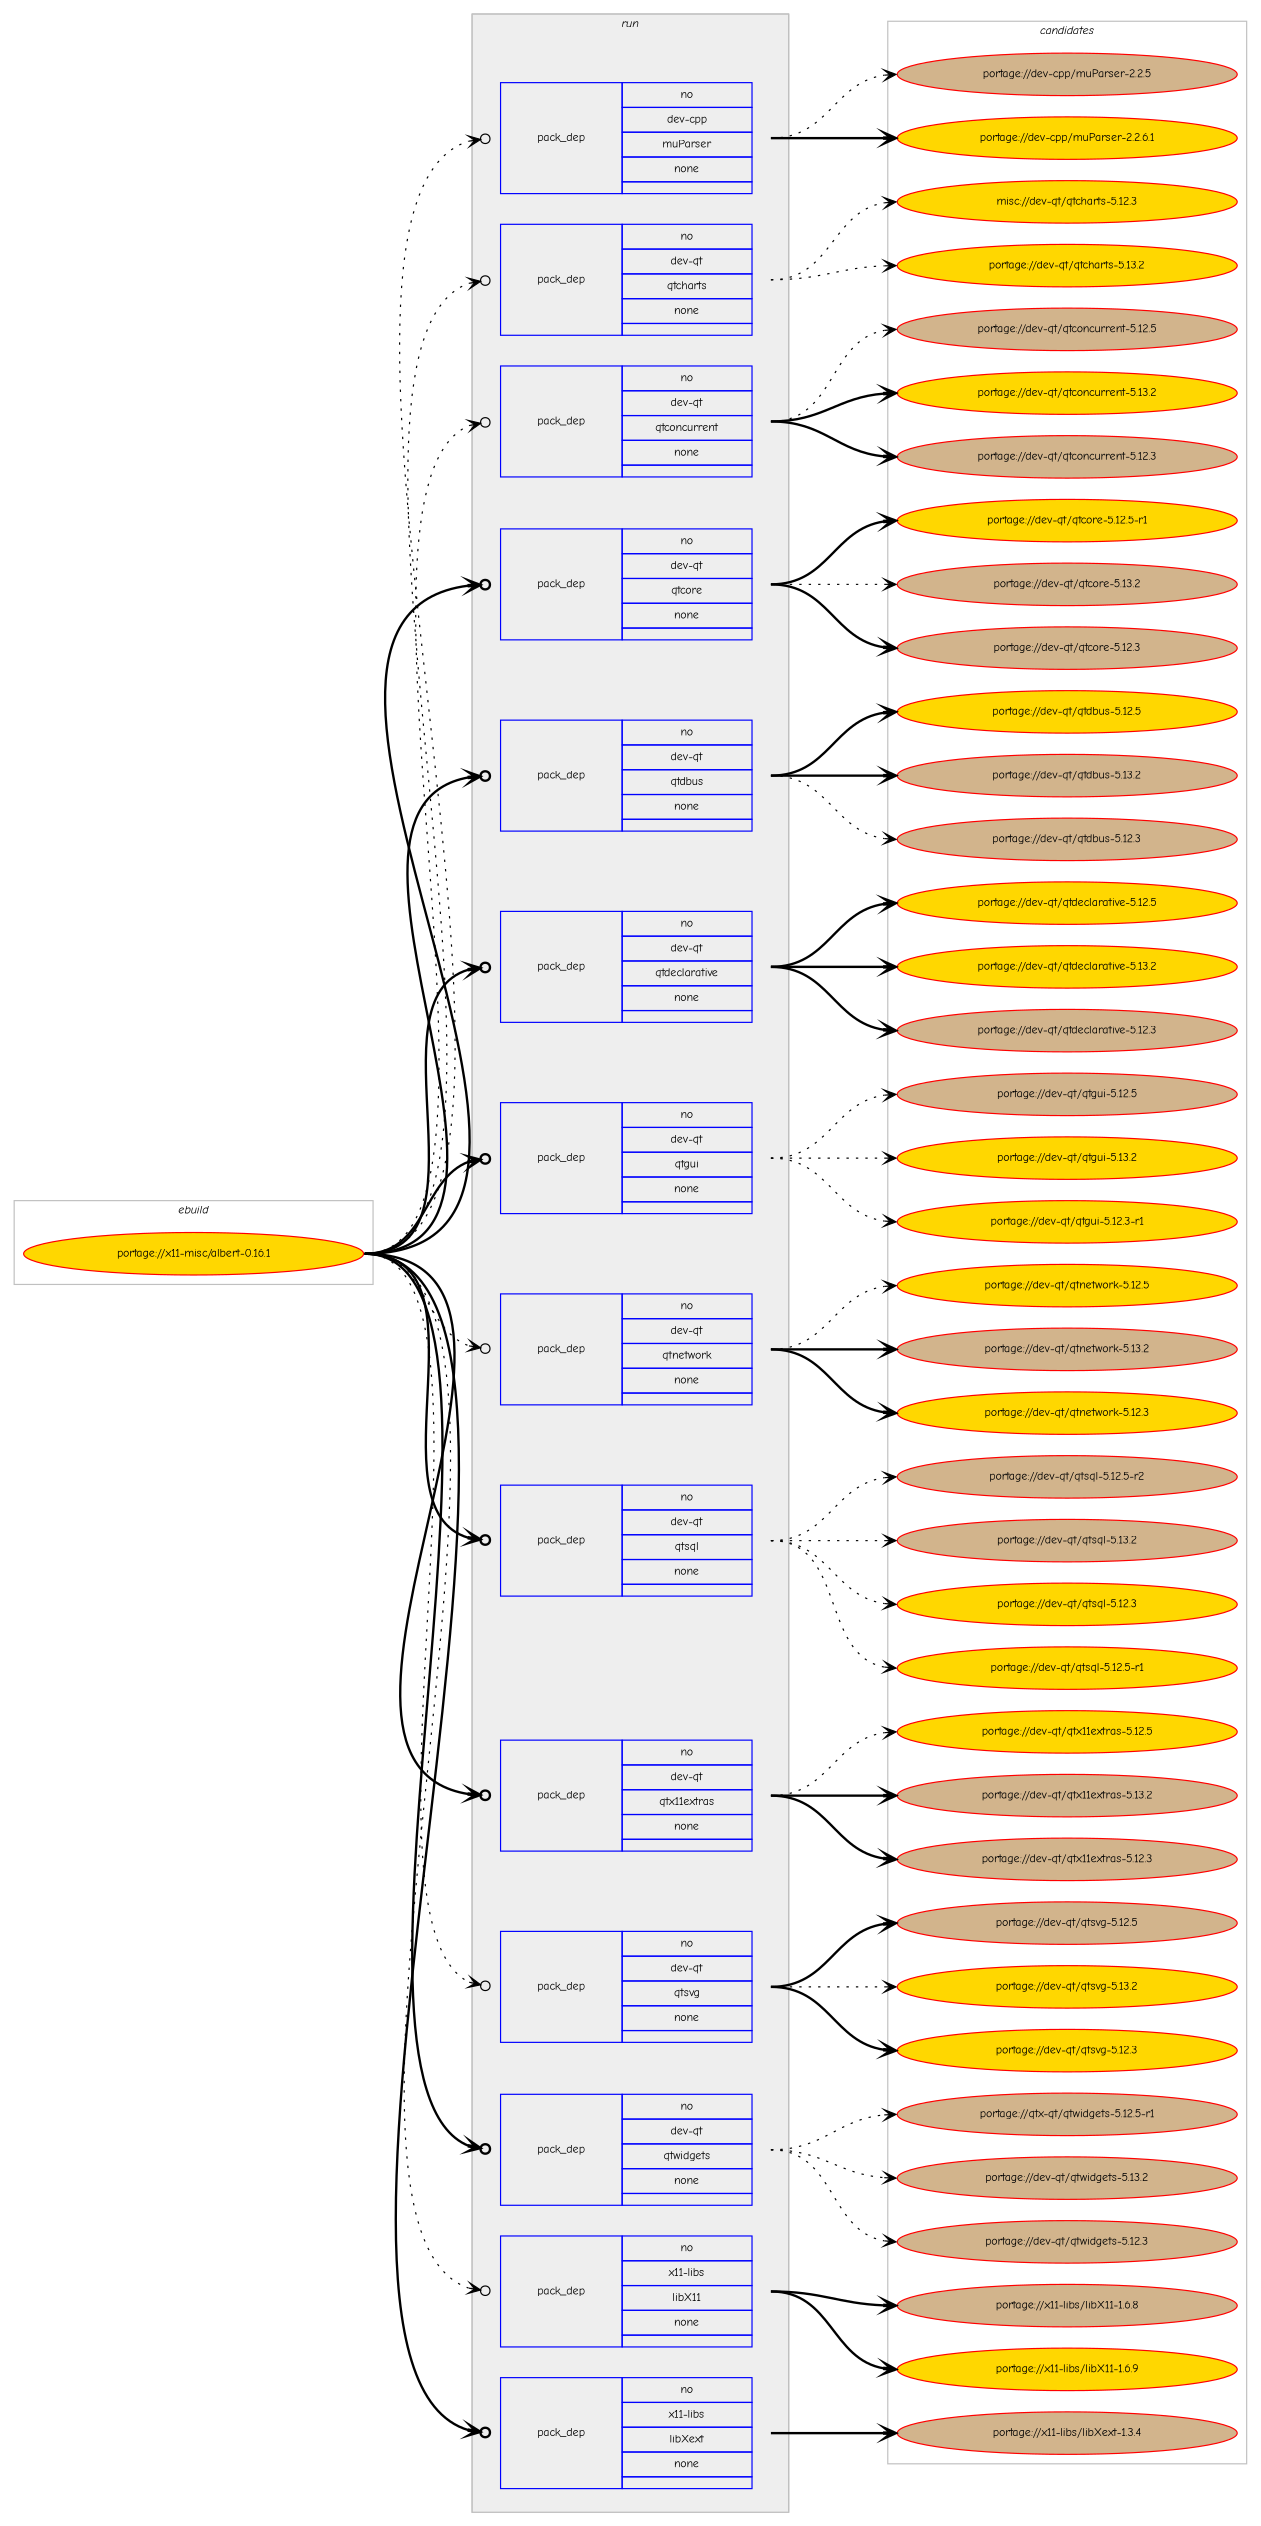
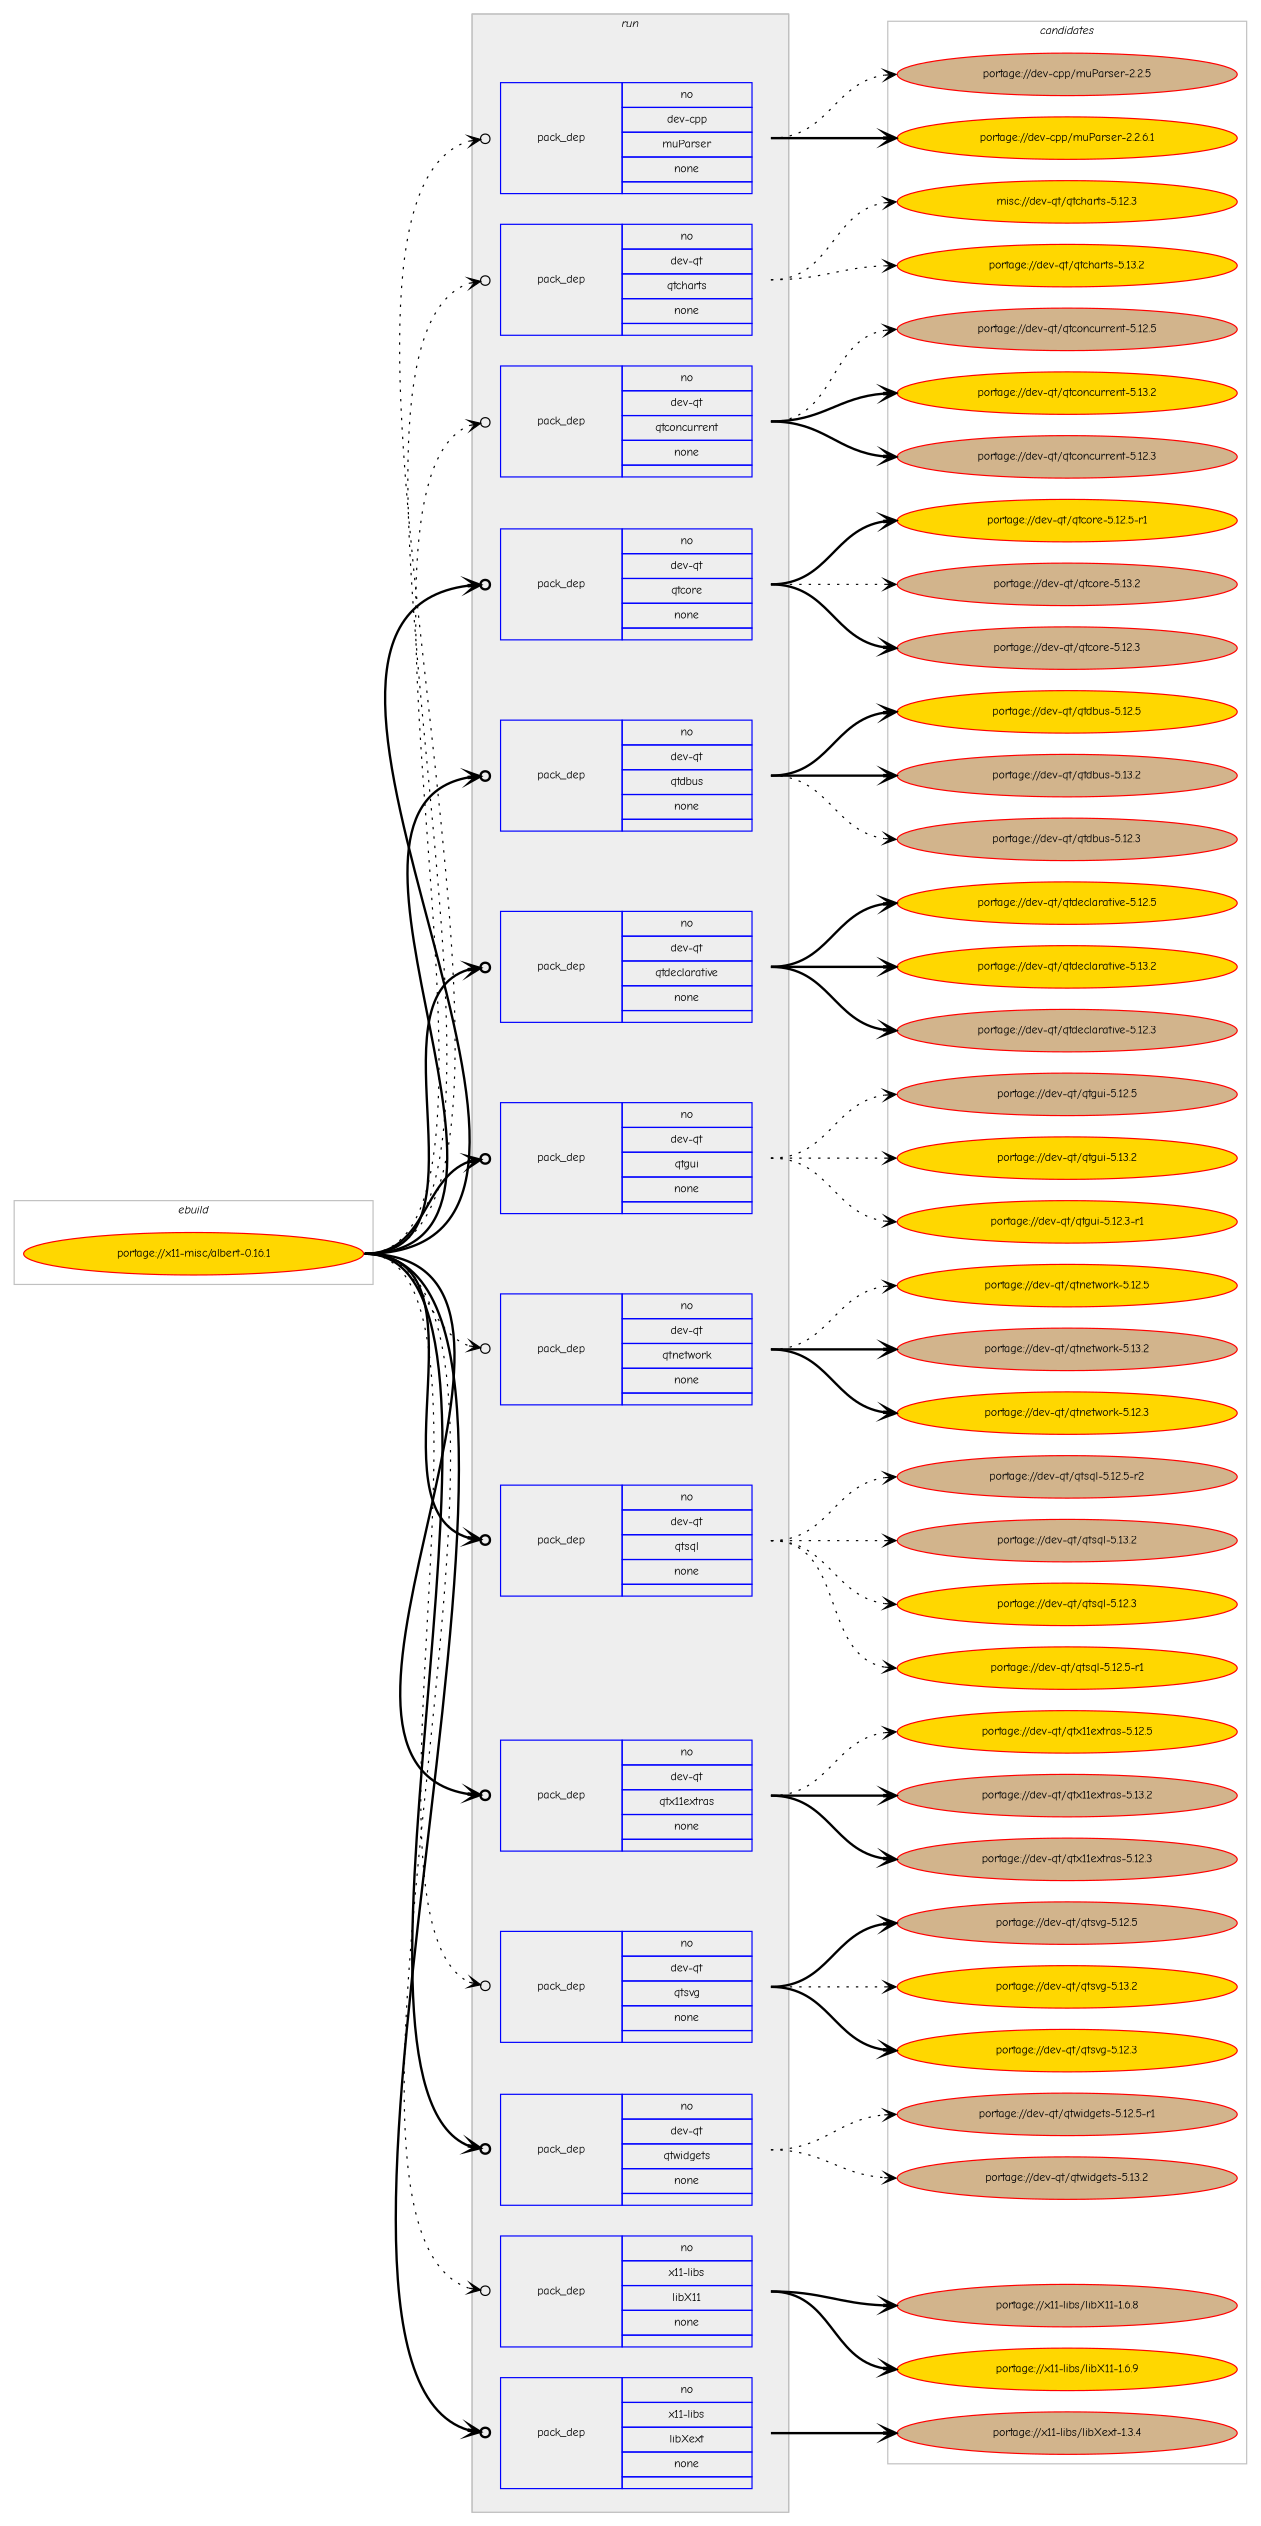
(1067, 2114) -> (1067, 2114)
(1067, 2242) -> none
